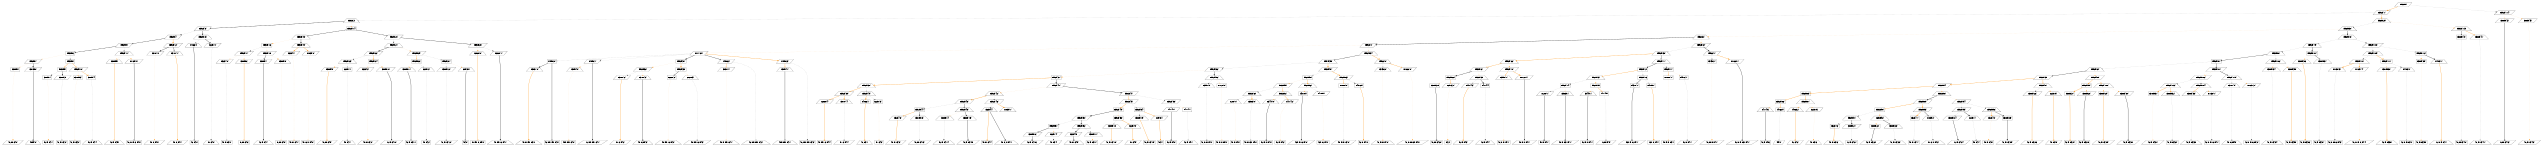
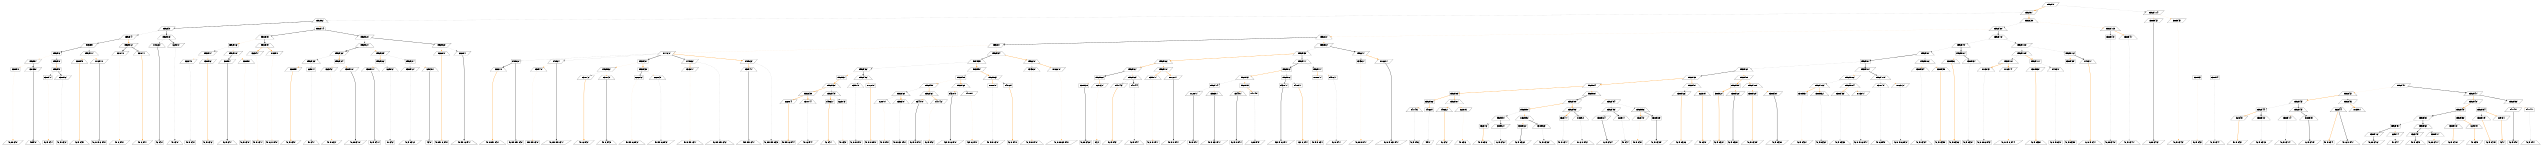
(78, 69) -> none
(1056, 81) -> none
(1150, 98) -> (2493, 98)
(1222, 114) -> (871, 114)
(1765, 126) -> (1414, 126)
